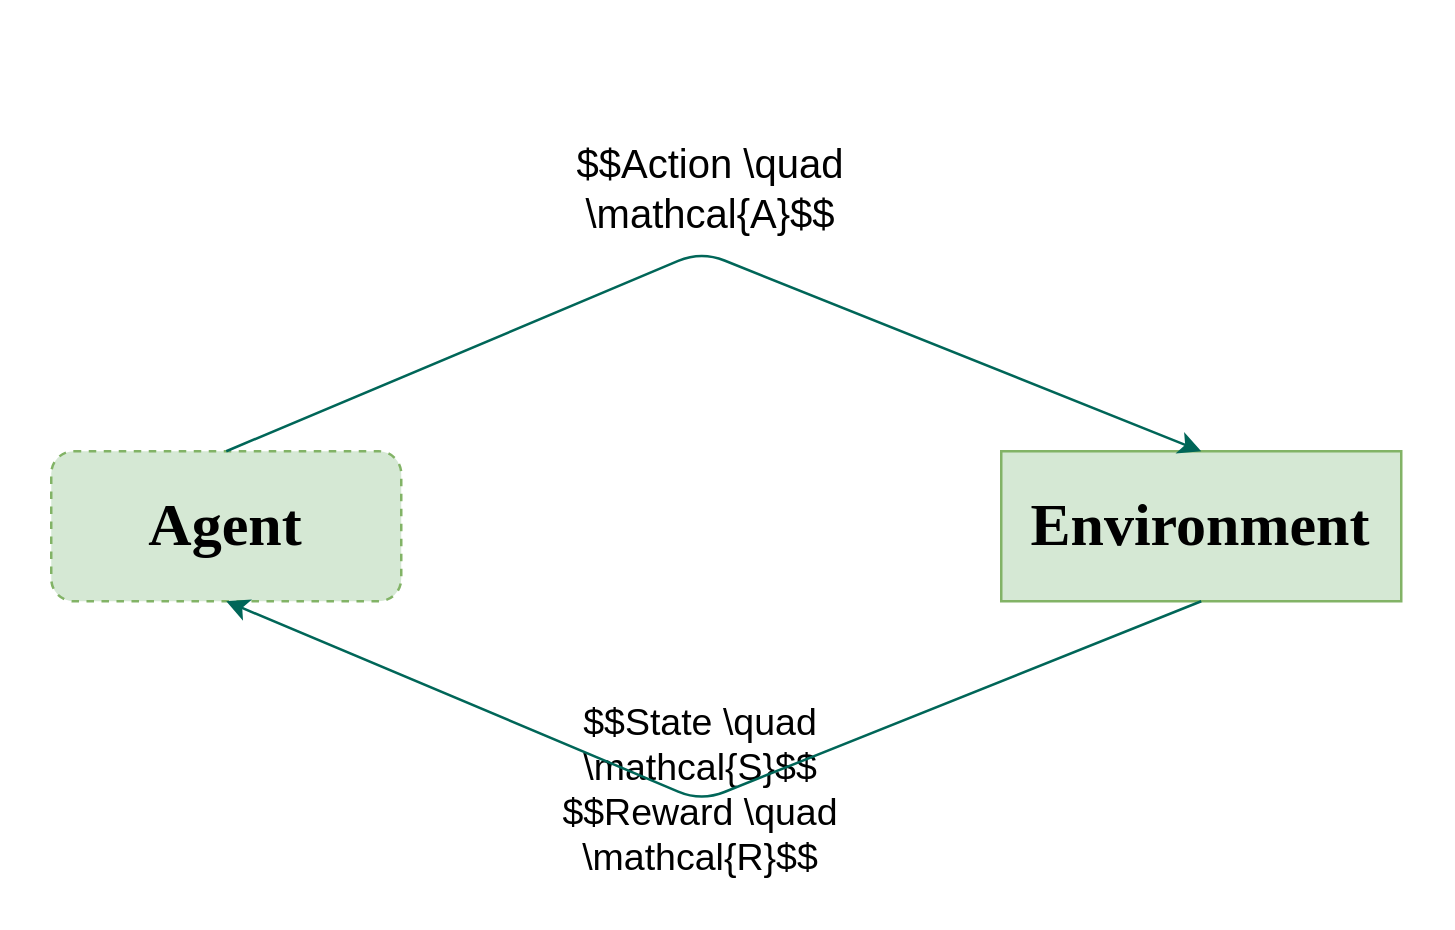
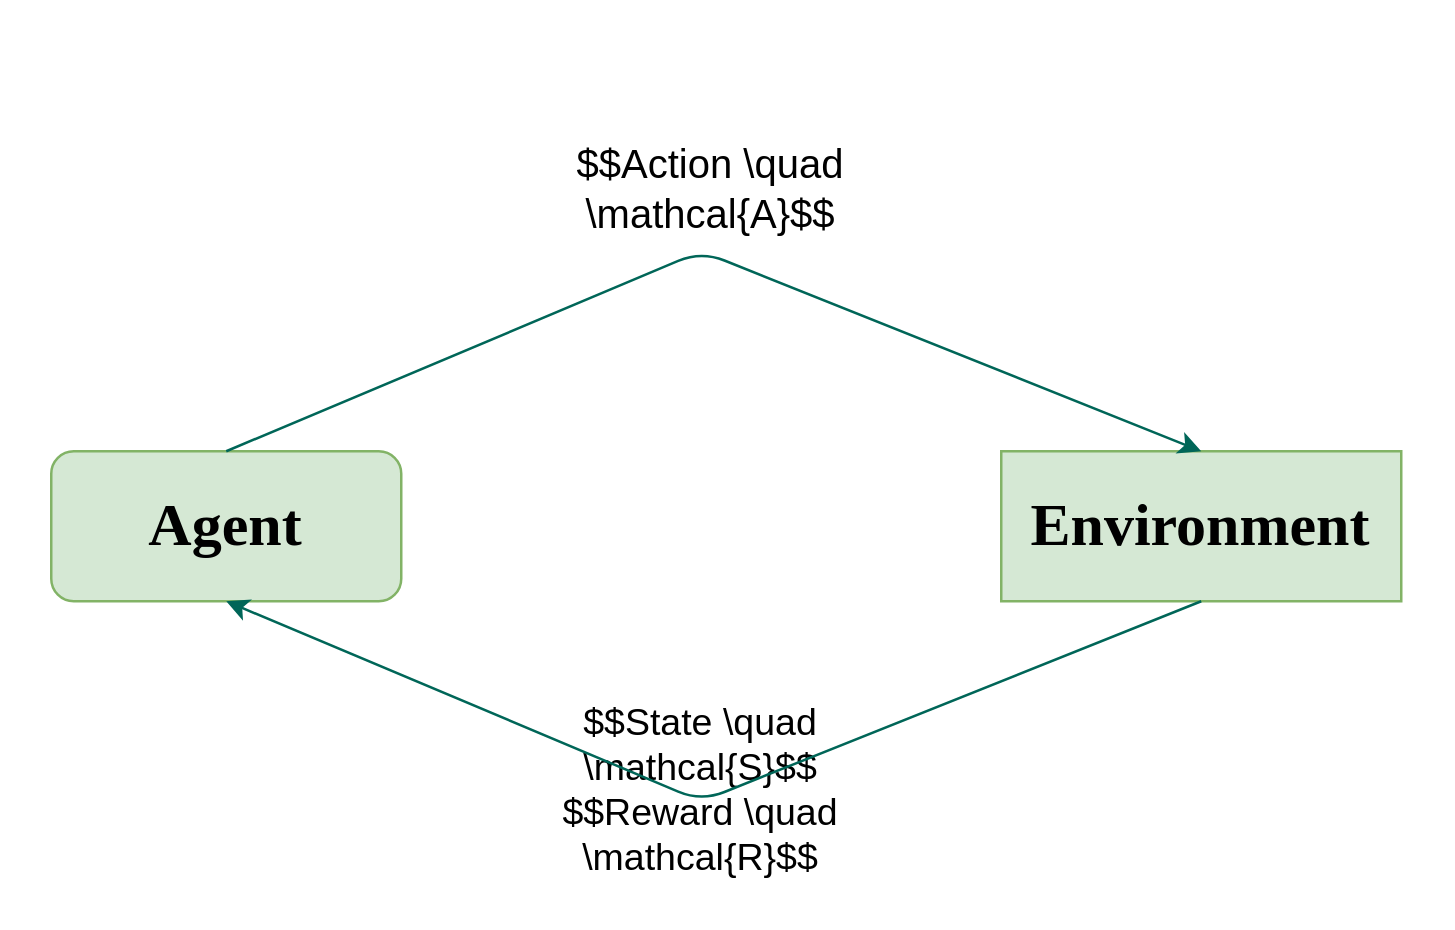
(226, 526) -> (226, 526)
